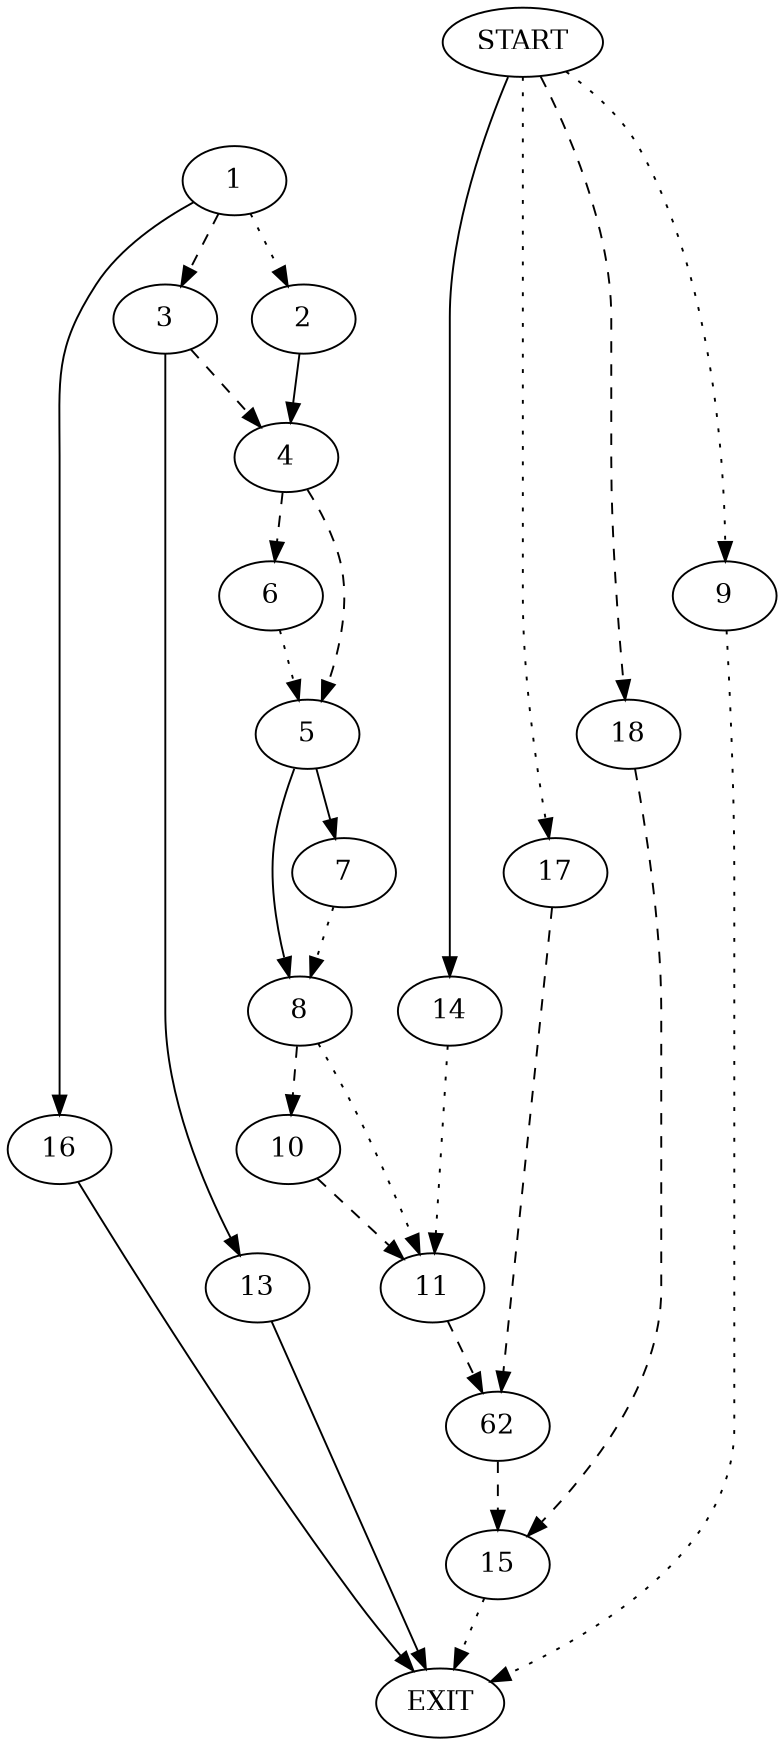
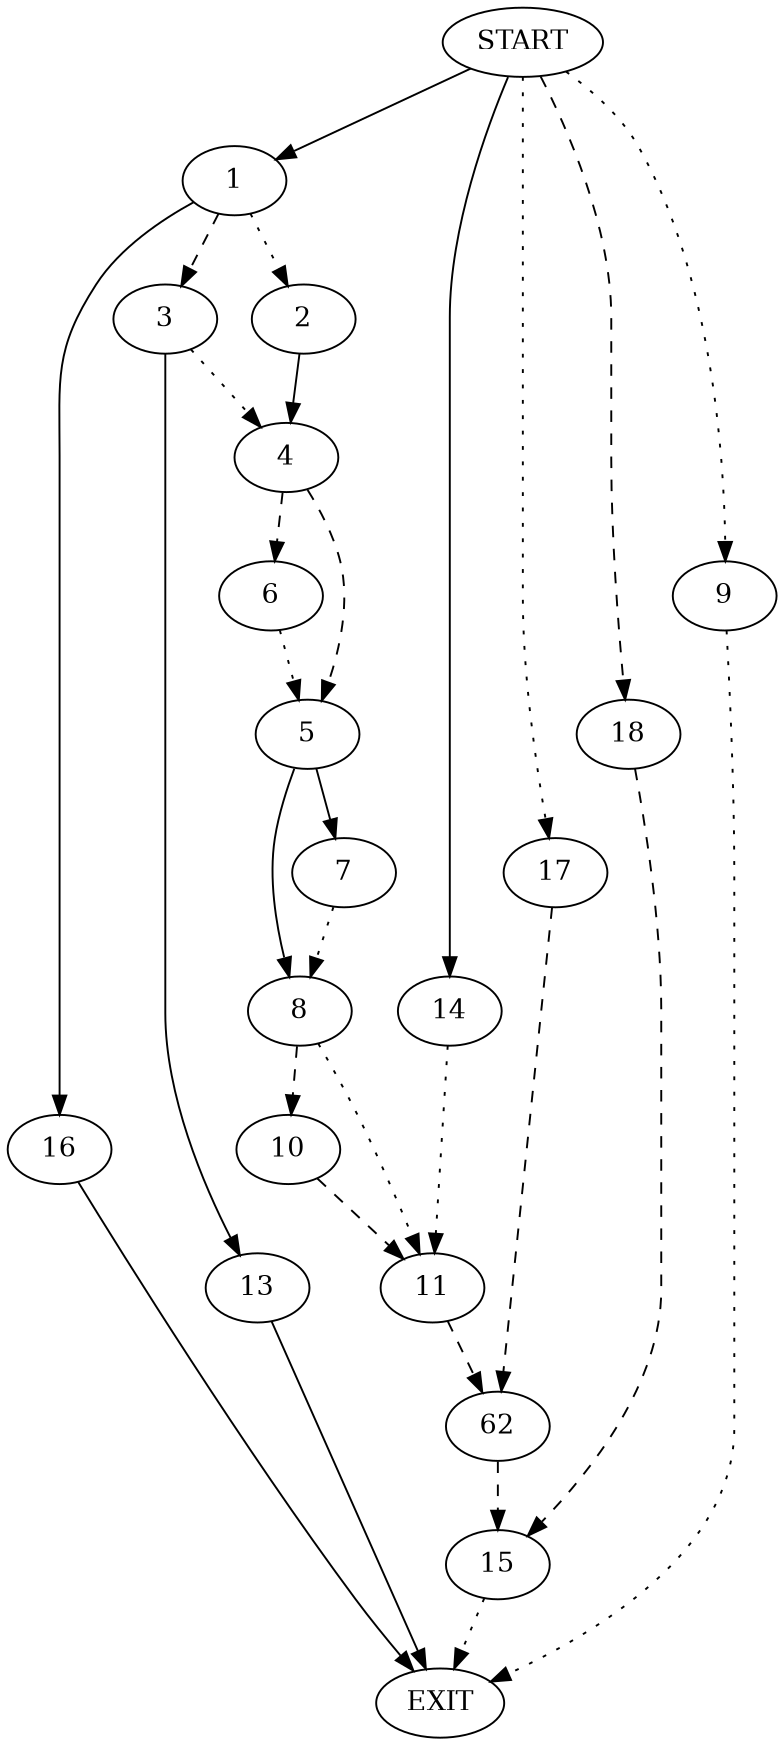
none -> (382, 110)
(219, 381) -> (219, 381)
